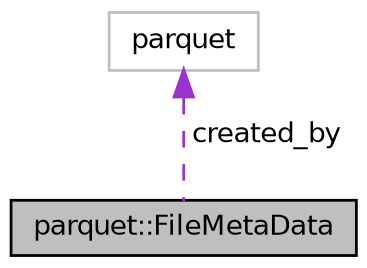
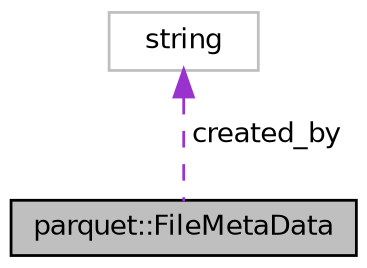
(184, 41) -> (184, 41)
